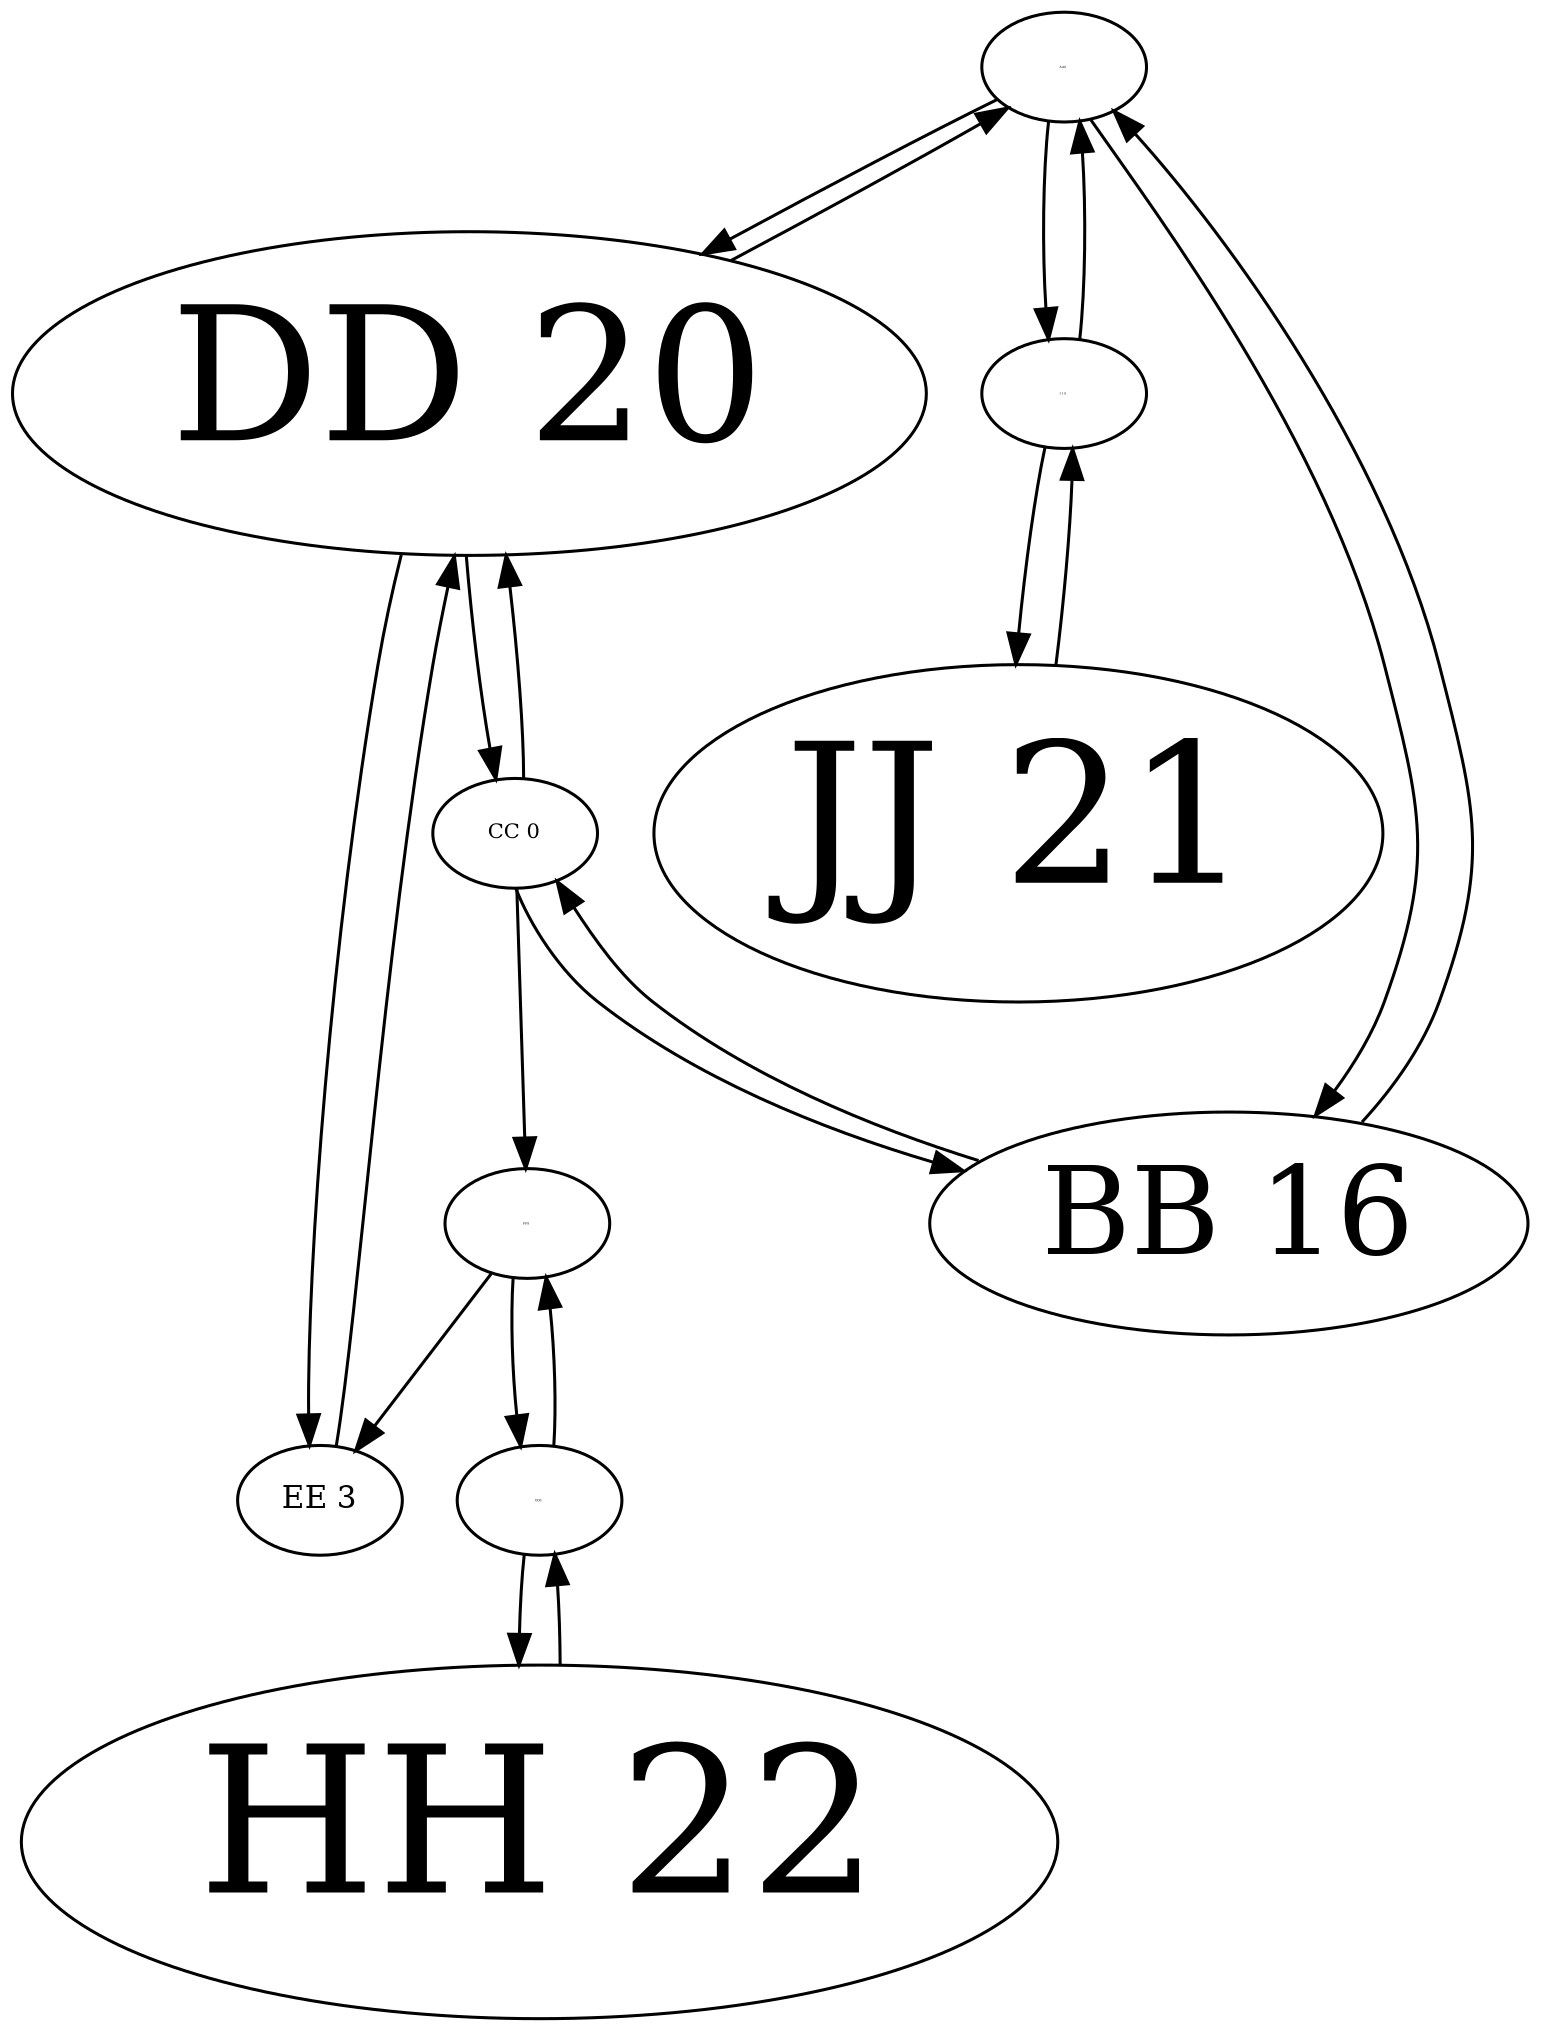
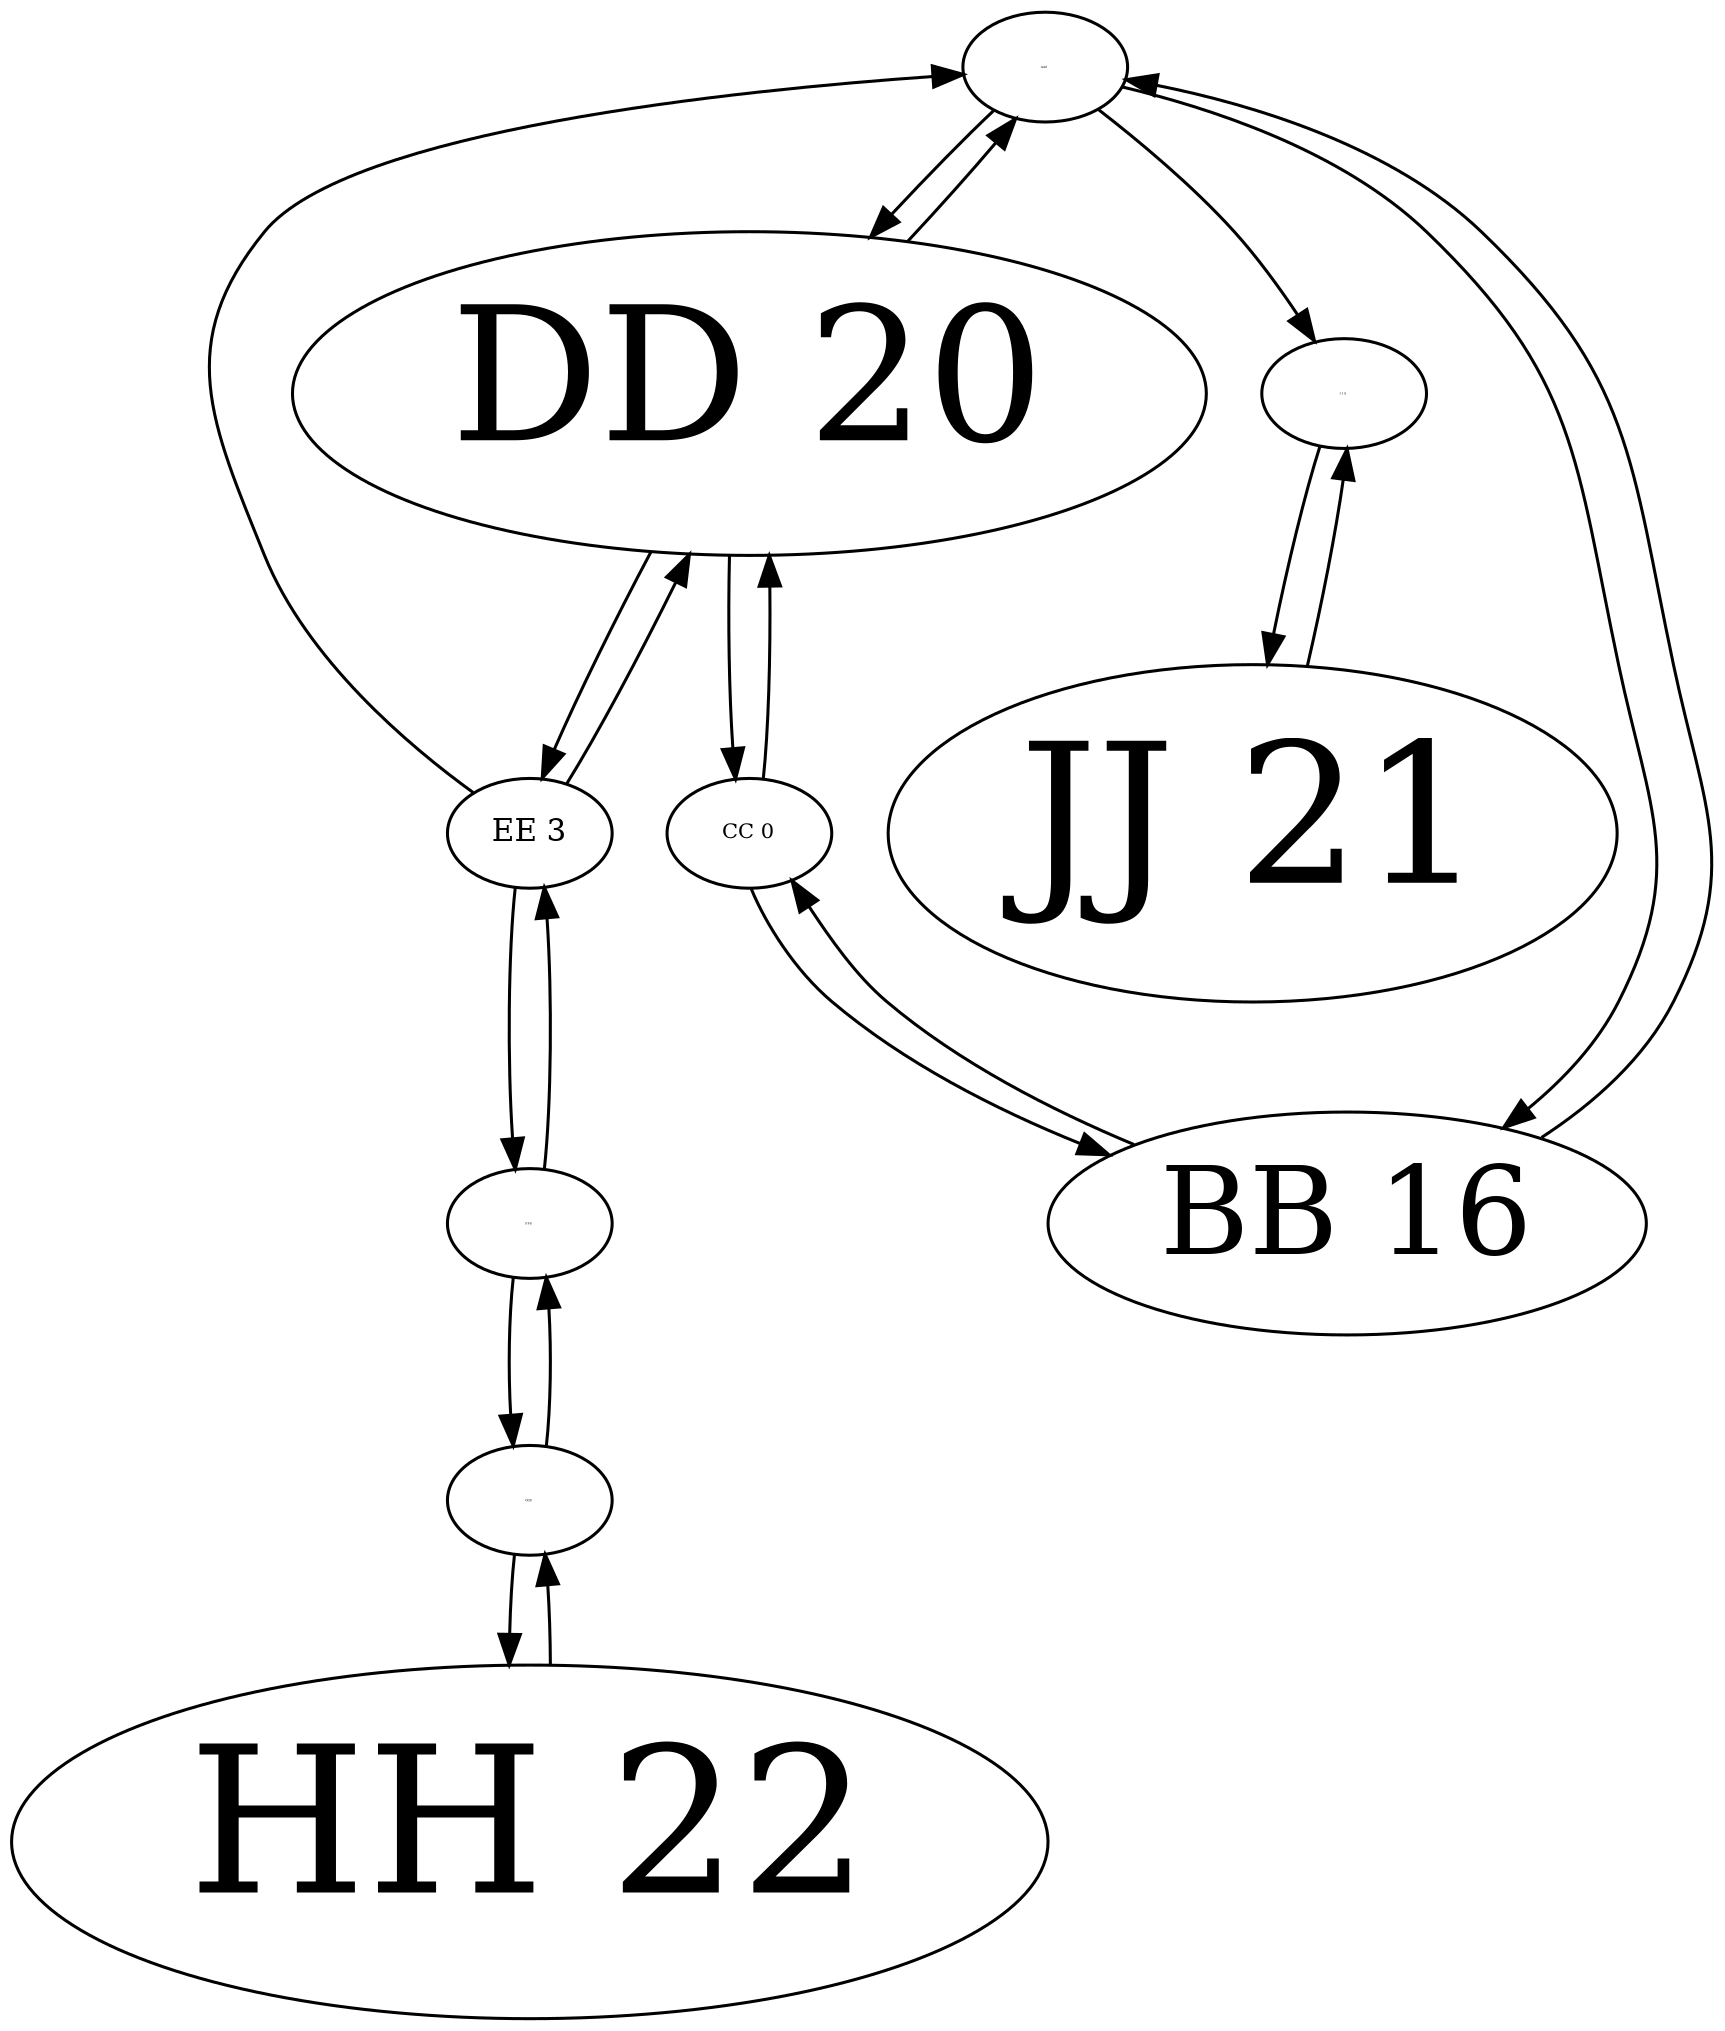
(1085, 246) -> (276, 223)
(521, 1013) -> (509, 1013)
